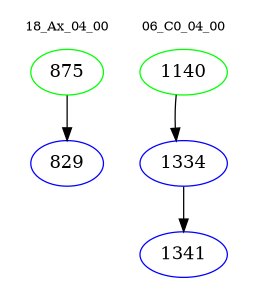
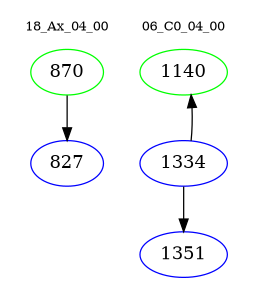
(67, 72) -> (67, 72)
(175, 111) -> (192, 124)
(67, 163) -> (67, 163)
(184, 255) -> (184, 255)
